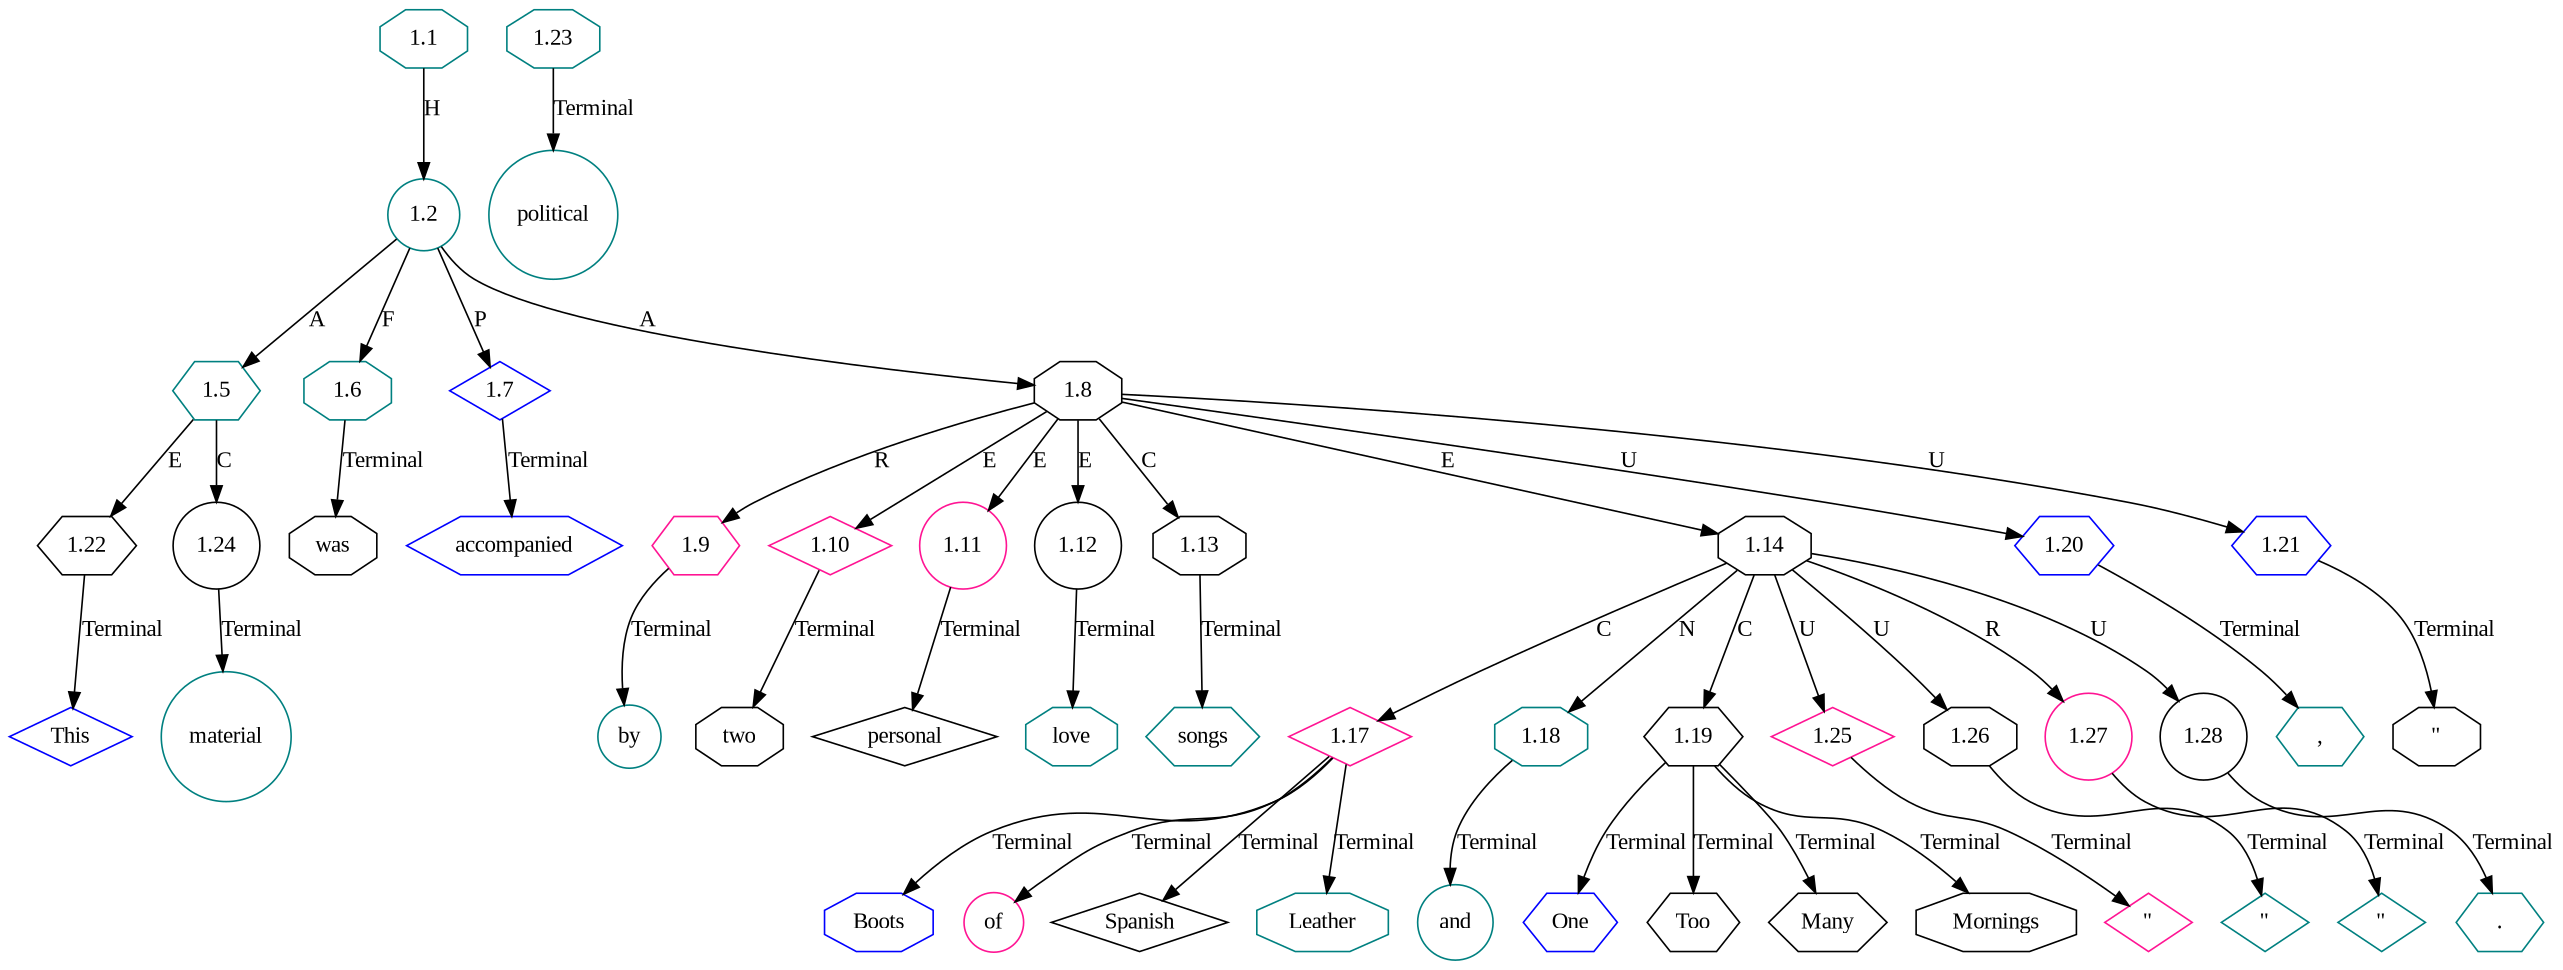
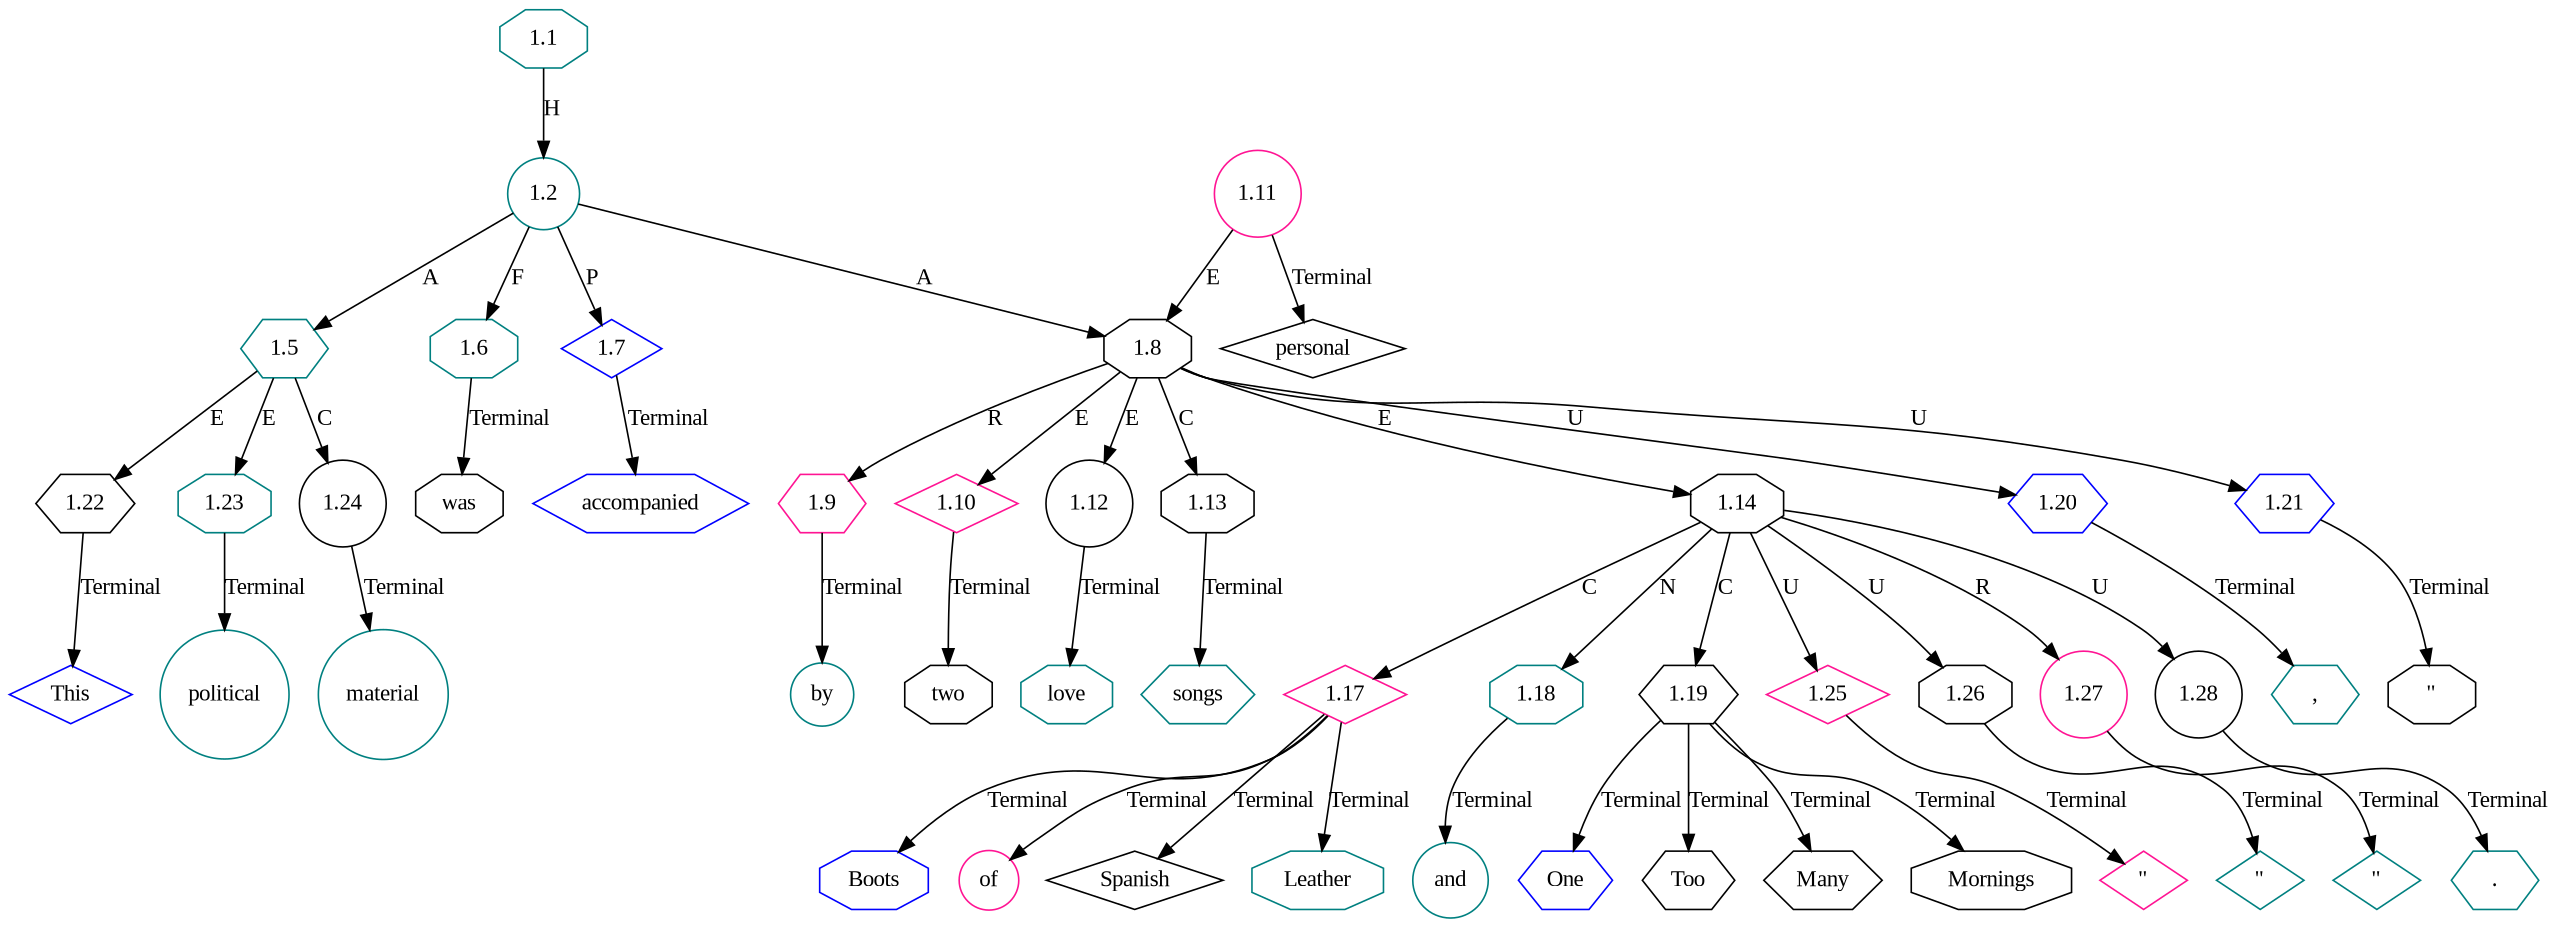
none -> (258, 419)
(1028, 458) -> (1205, 268)
